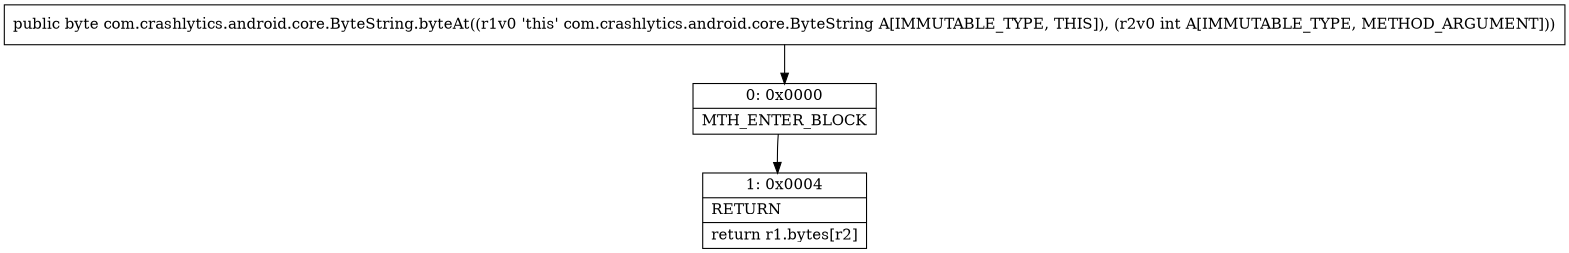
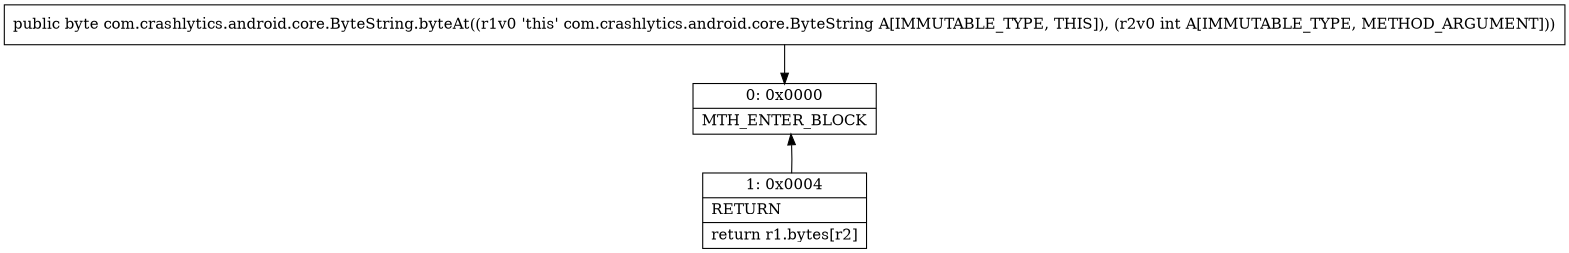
(778, 148) -> (792, 159)
